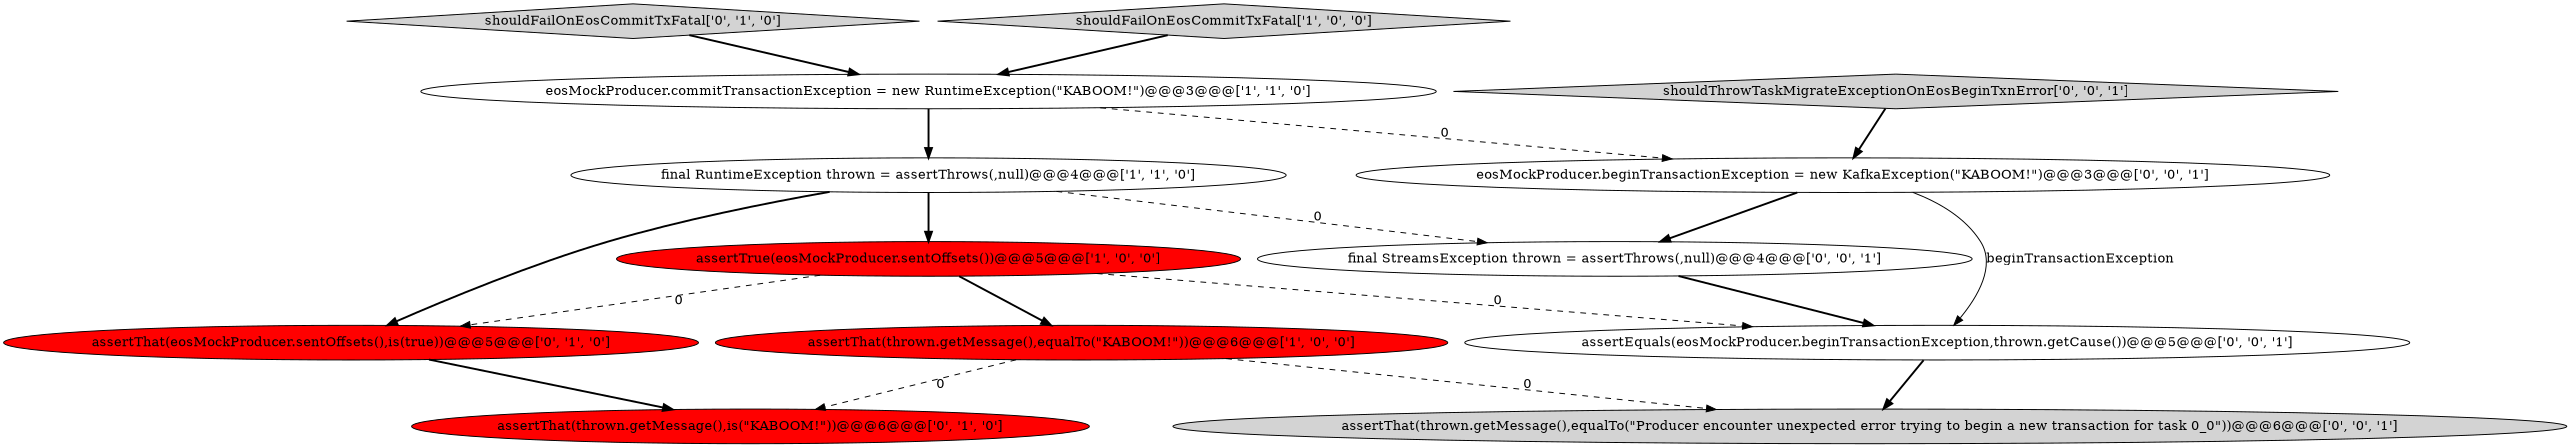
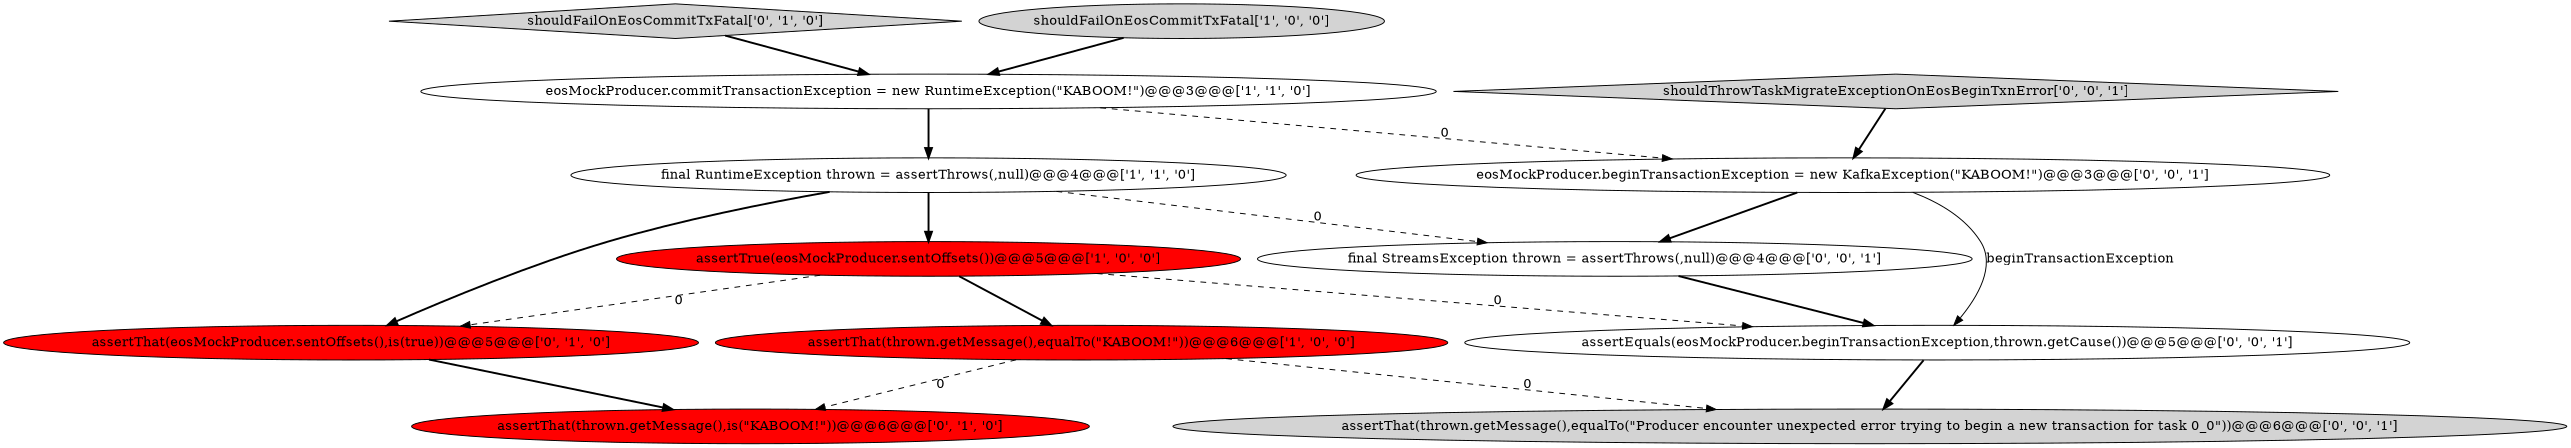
(1224, 21) -> (1182, 21)
